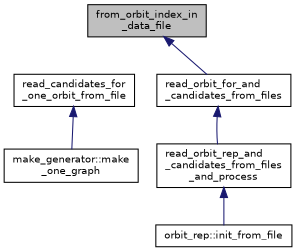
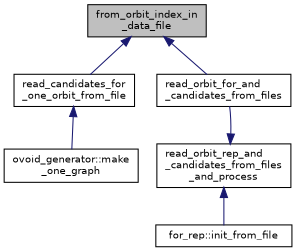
none -> (107, 59)
(217, 130) -> (231, 120)
(71, 166) -> (71, 166)
(224, 236) -> (224, 236)
